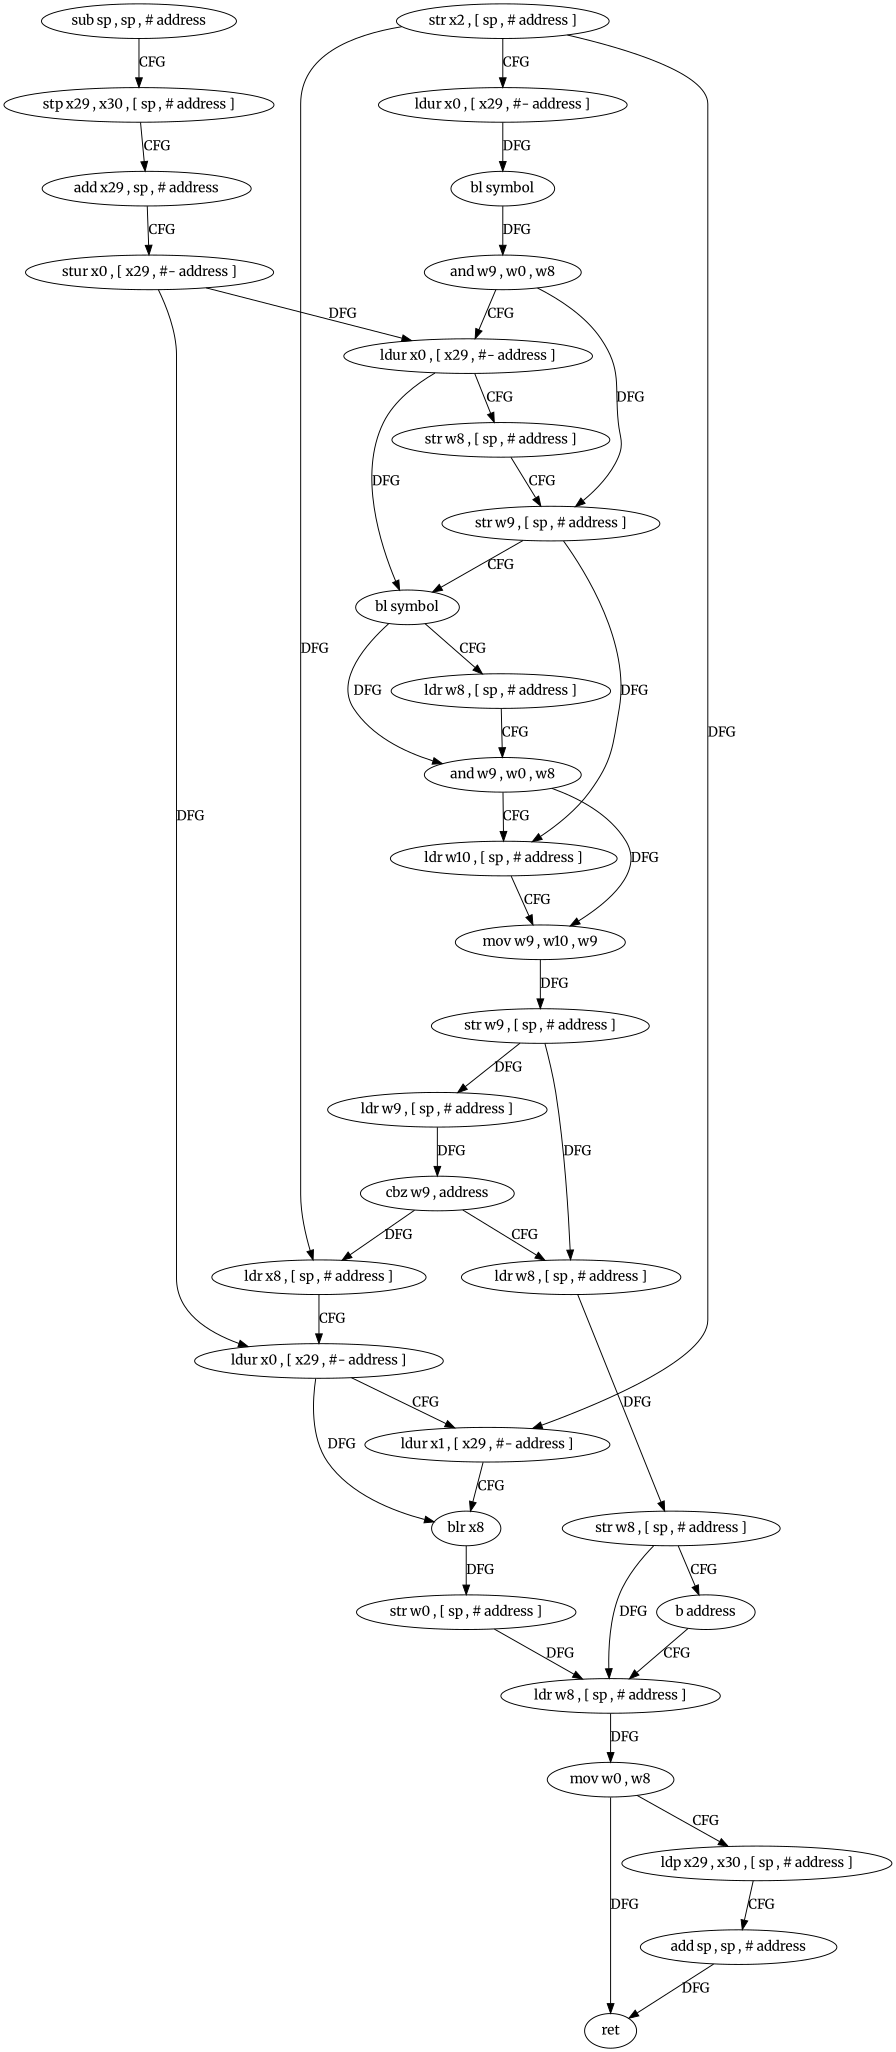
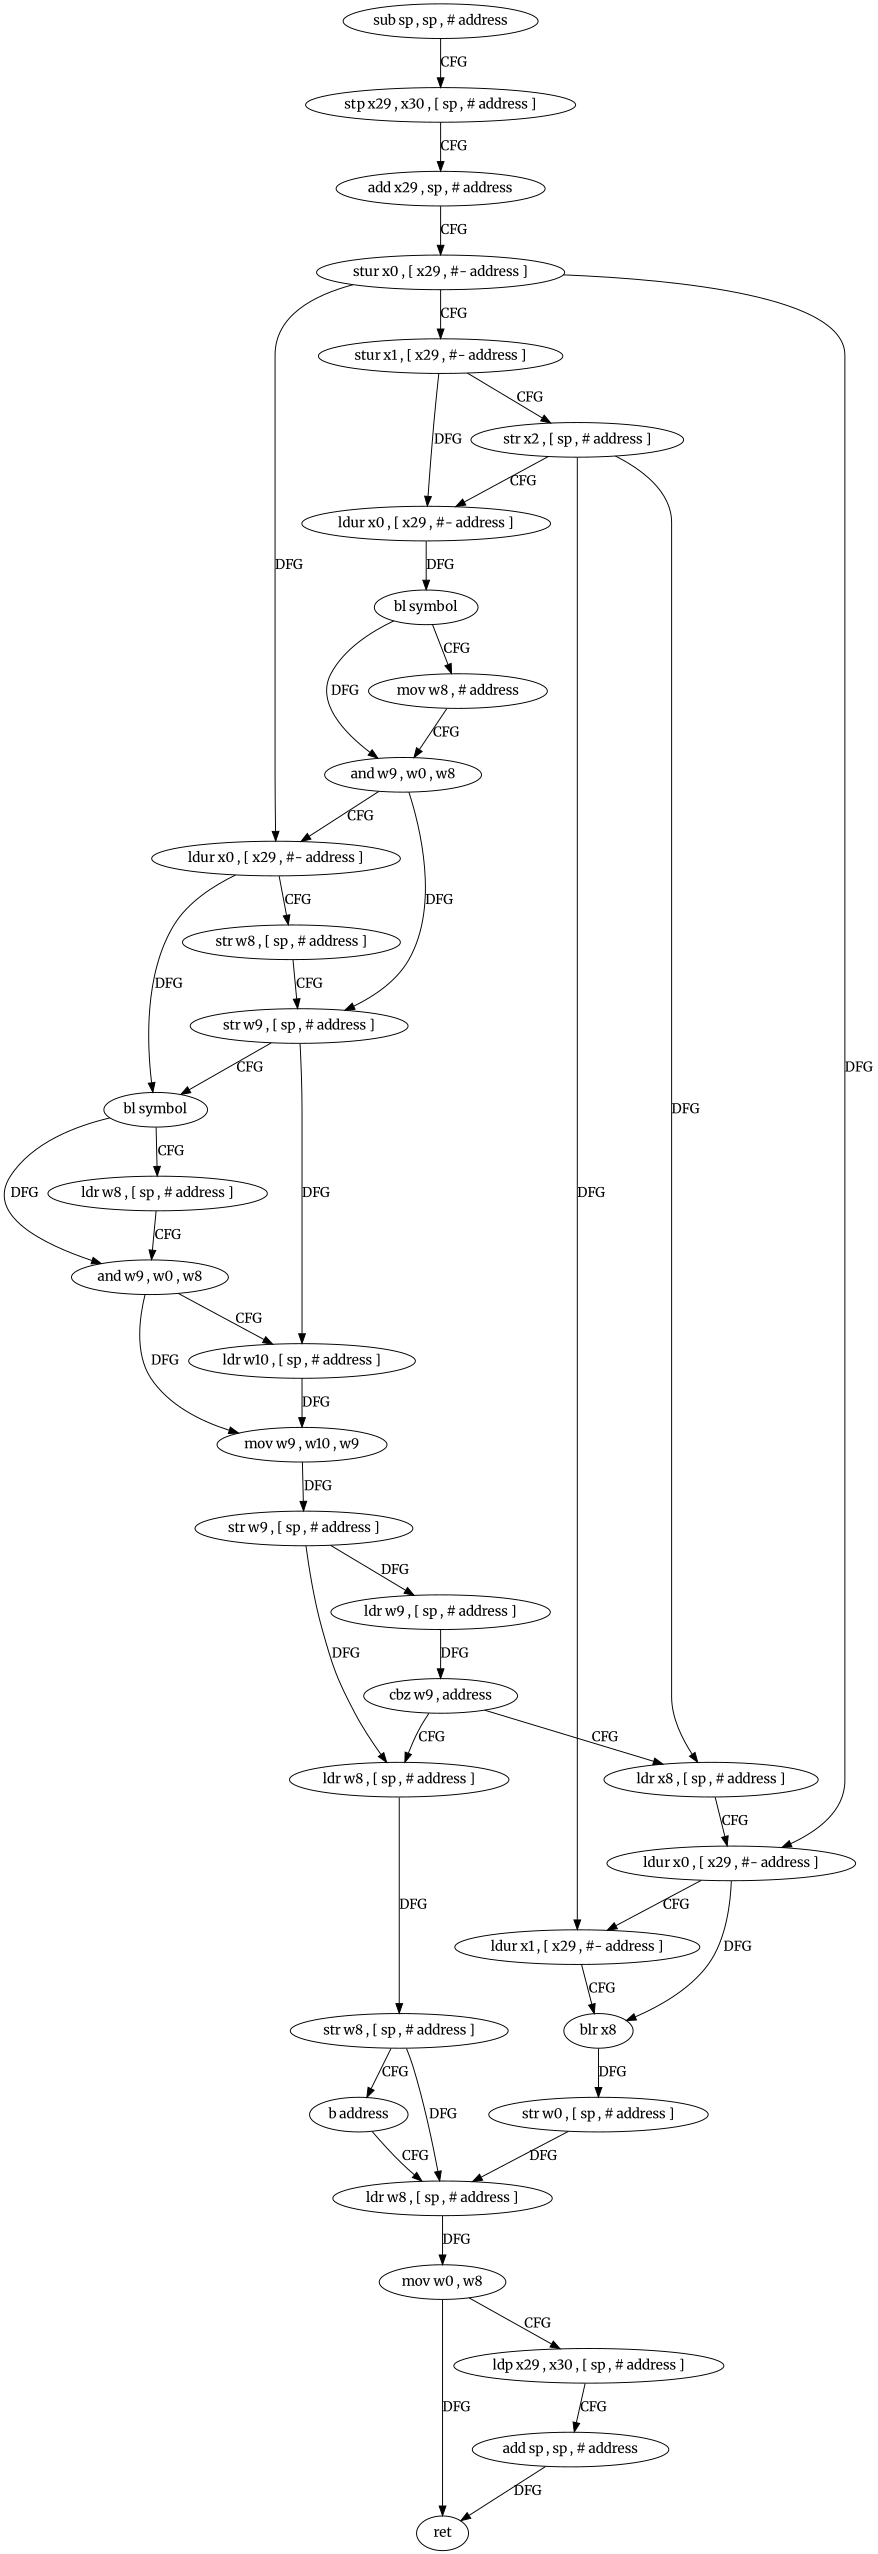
none -> (441, 356)
none -> (458, 691)
(537, 900) -> (316, 1403)
(399, 1235) -> (605, 1738)
